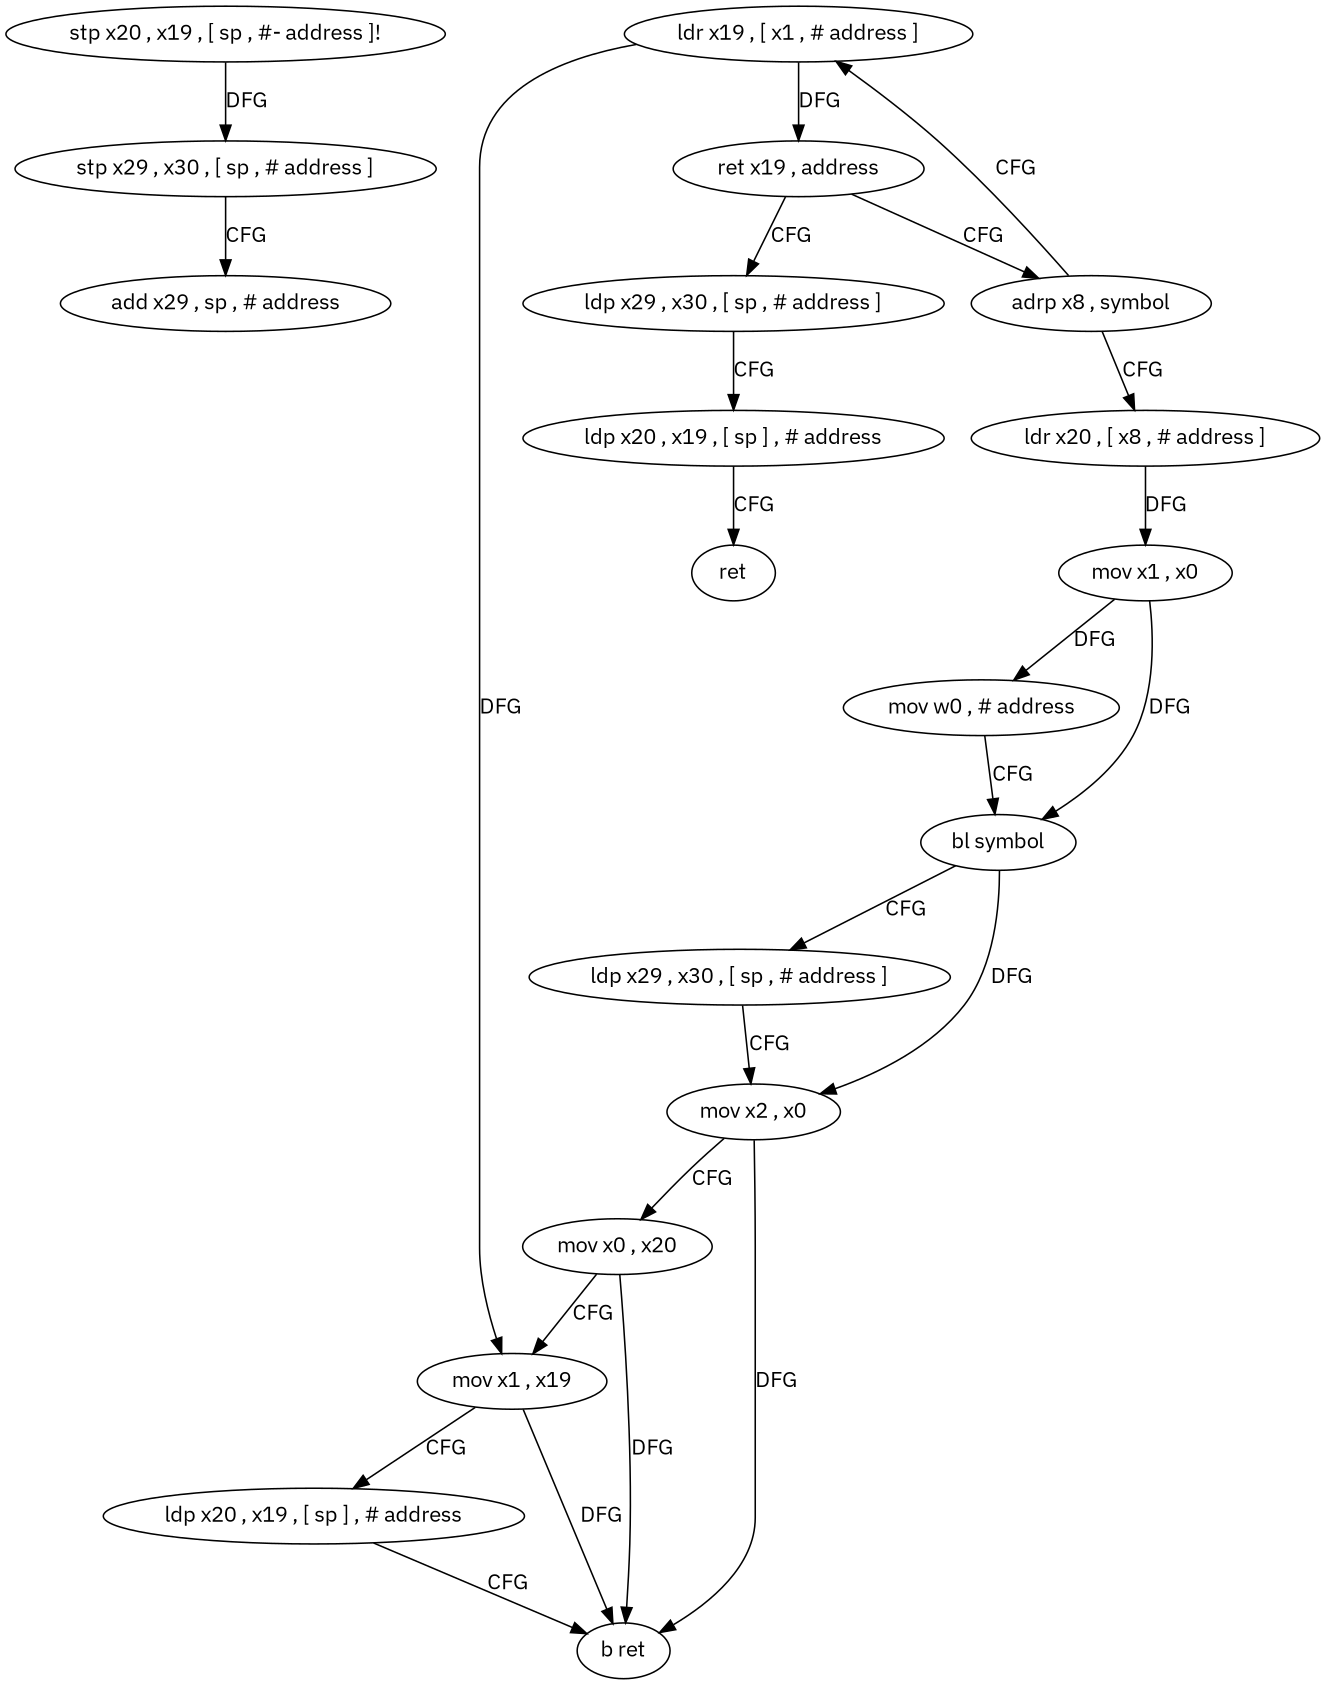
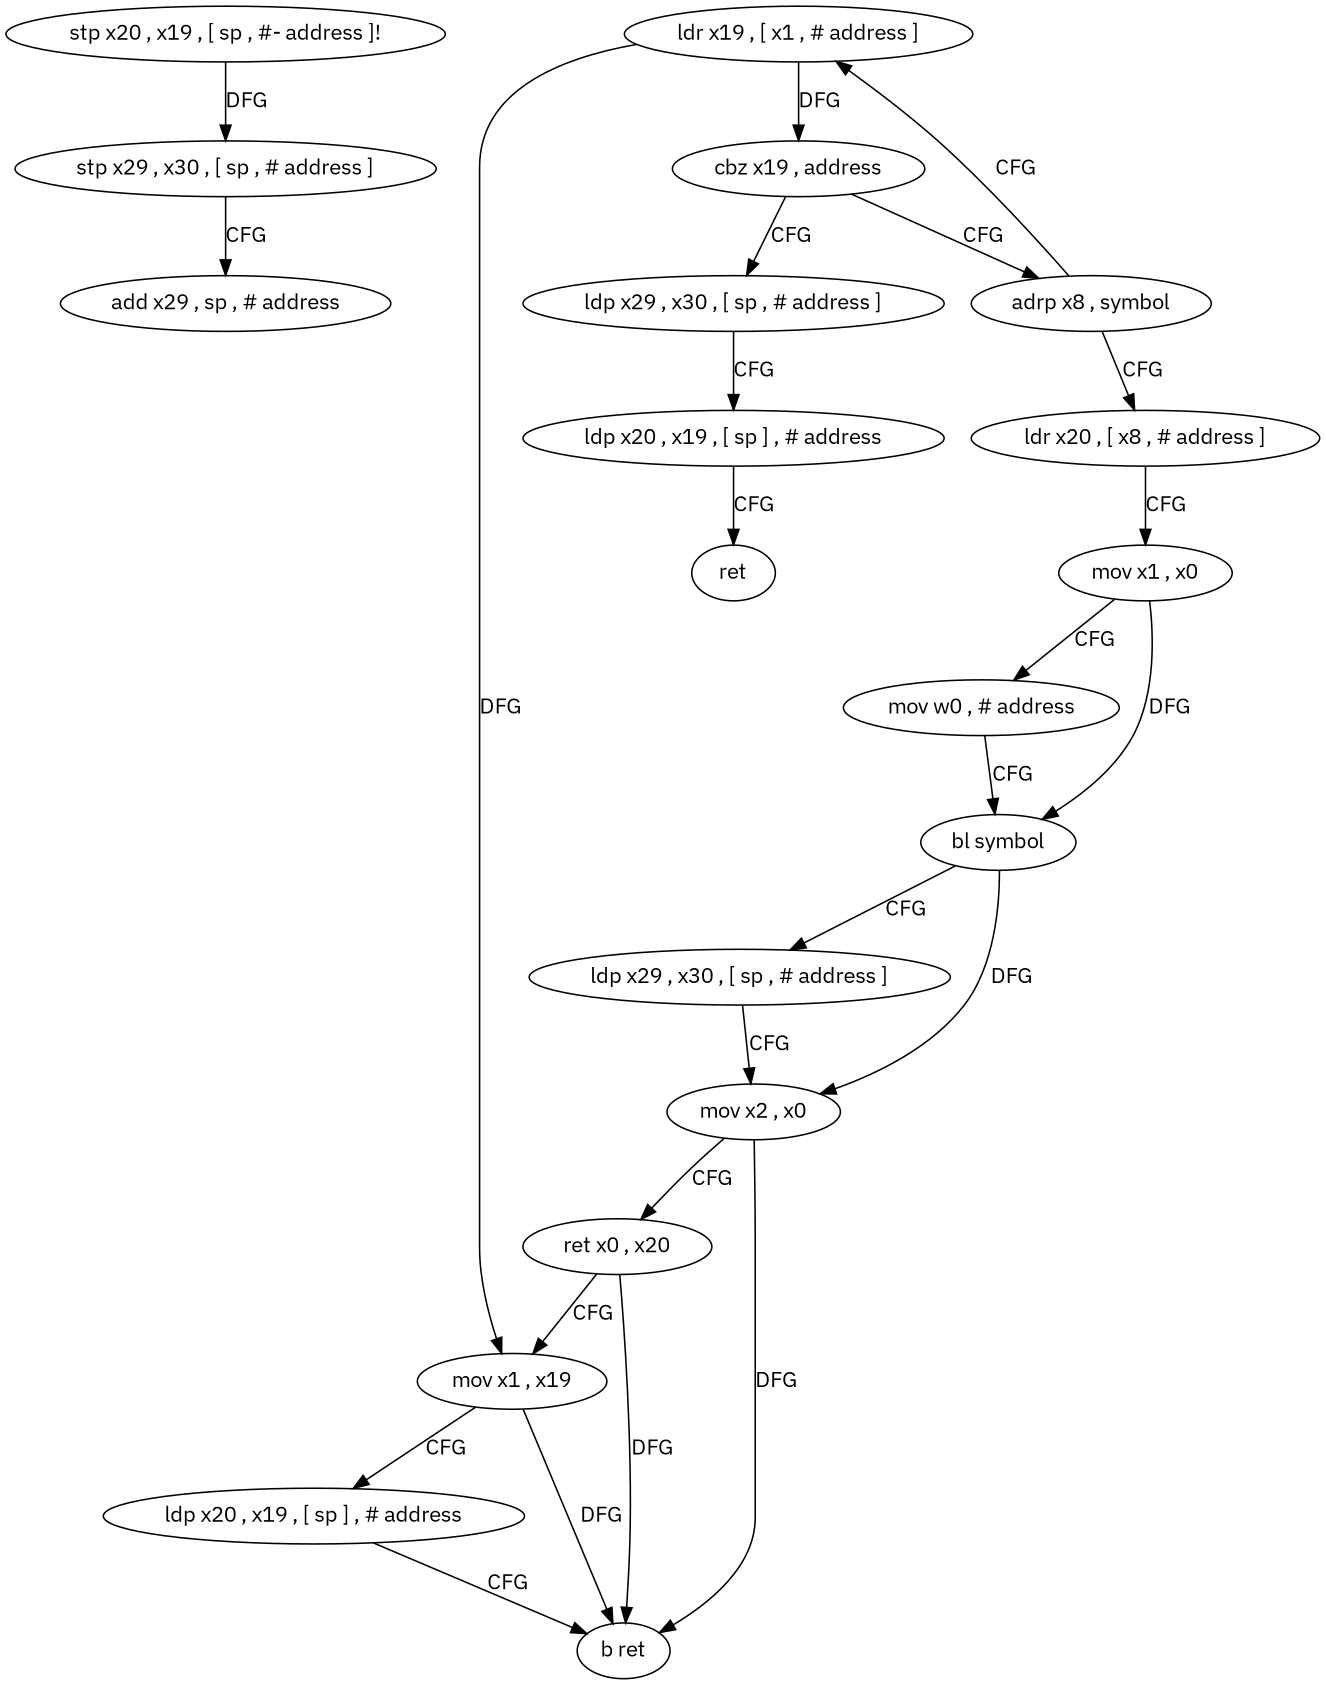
(799, 169) -> (799, 169)
(1166, 506) -> (1166, 506)
(1095, 640) -> (1095, 640)
(617, 1247) -> (617, 1247)
